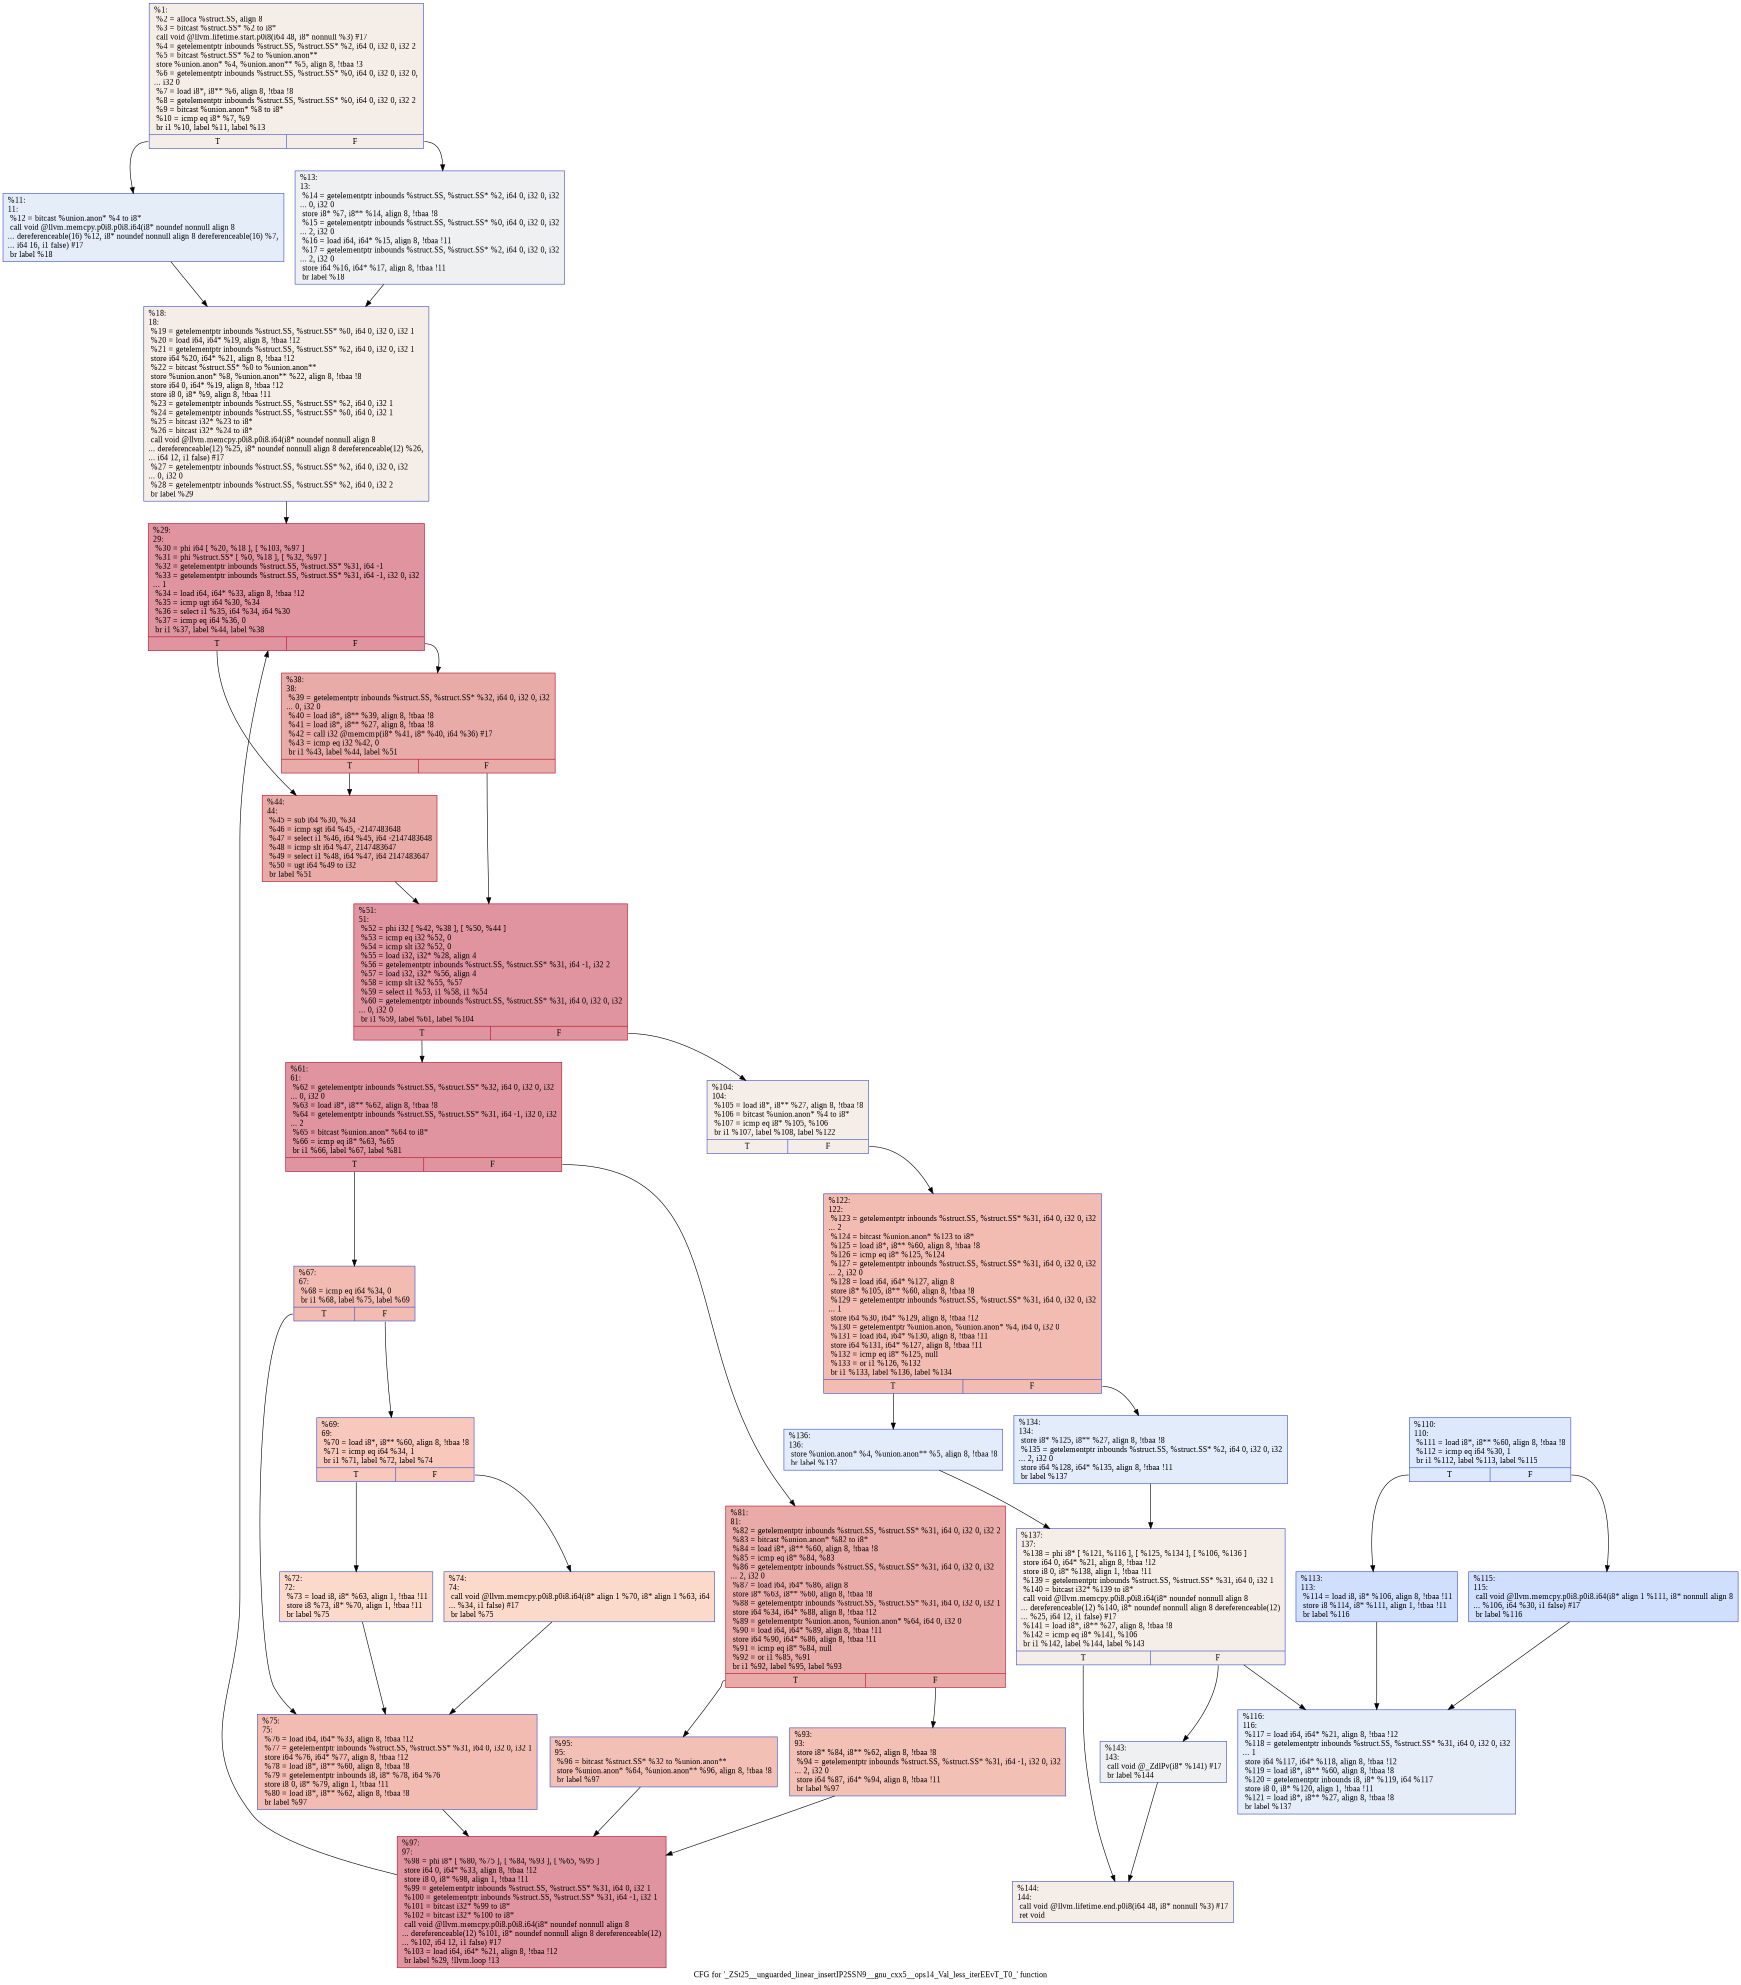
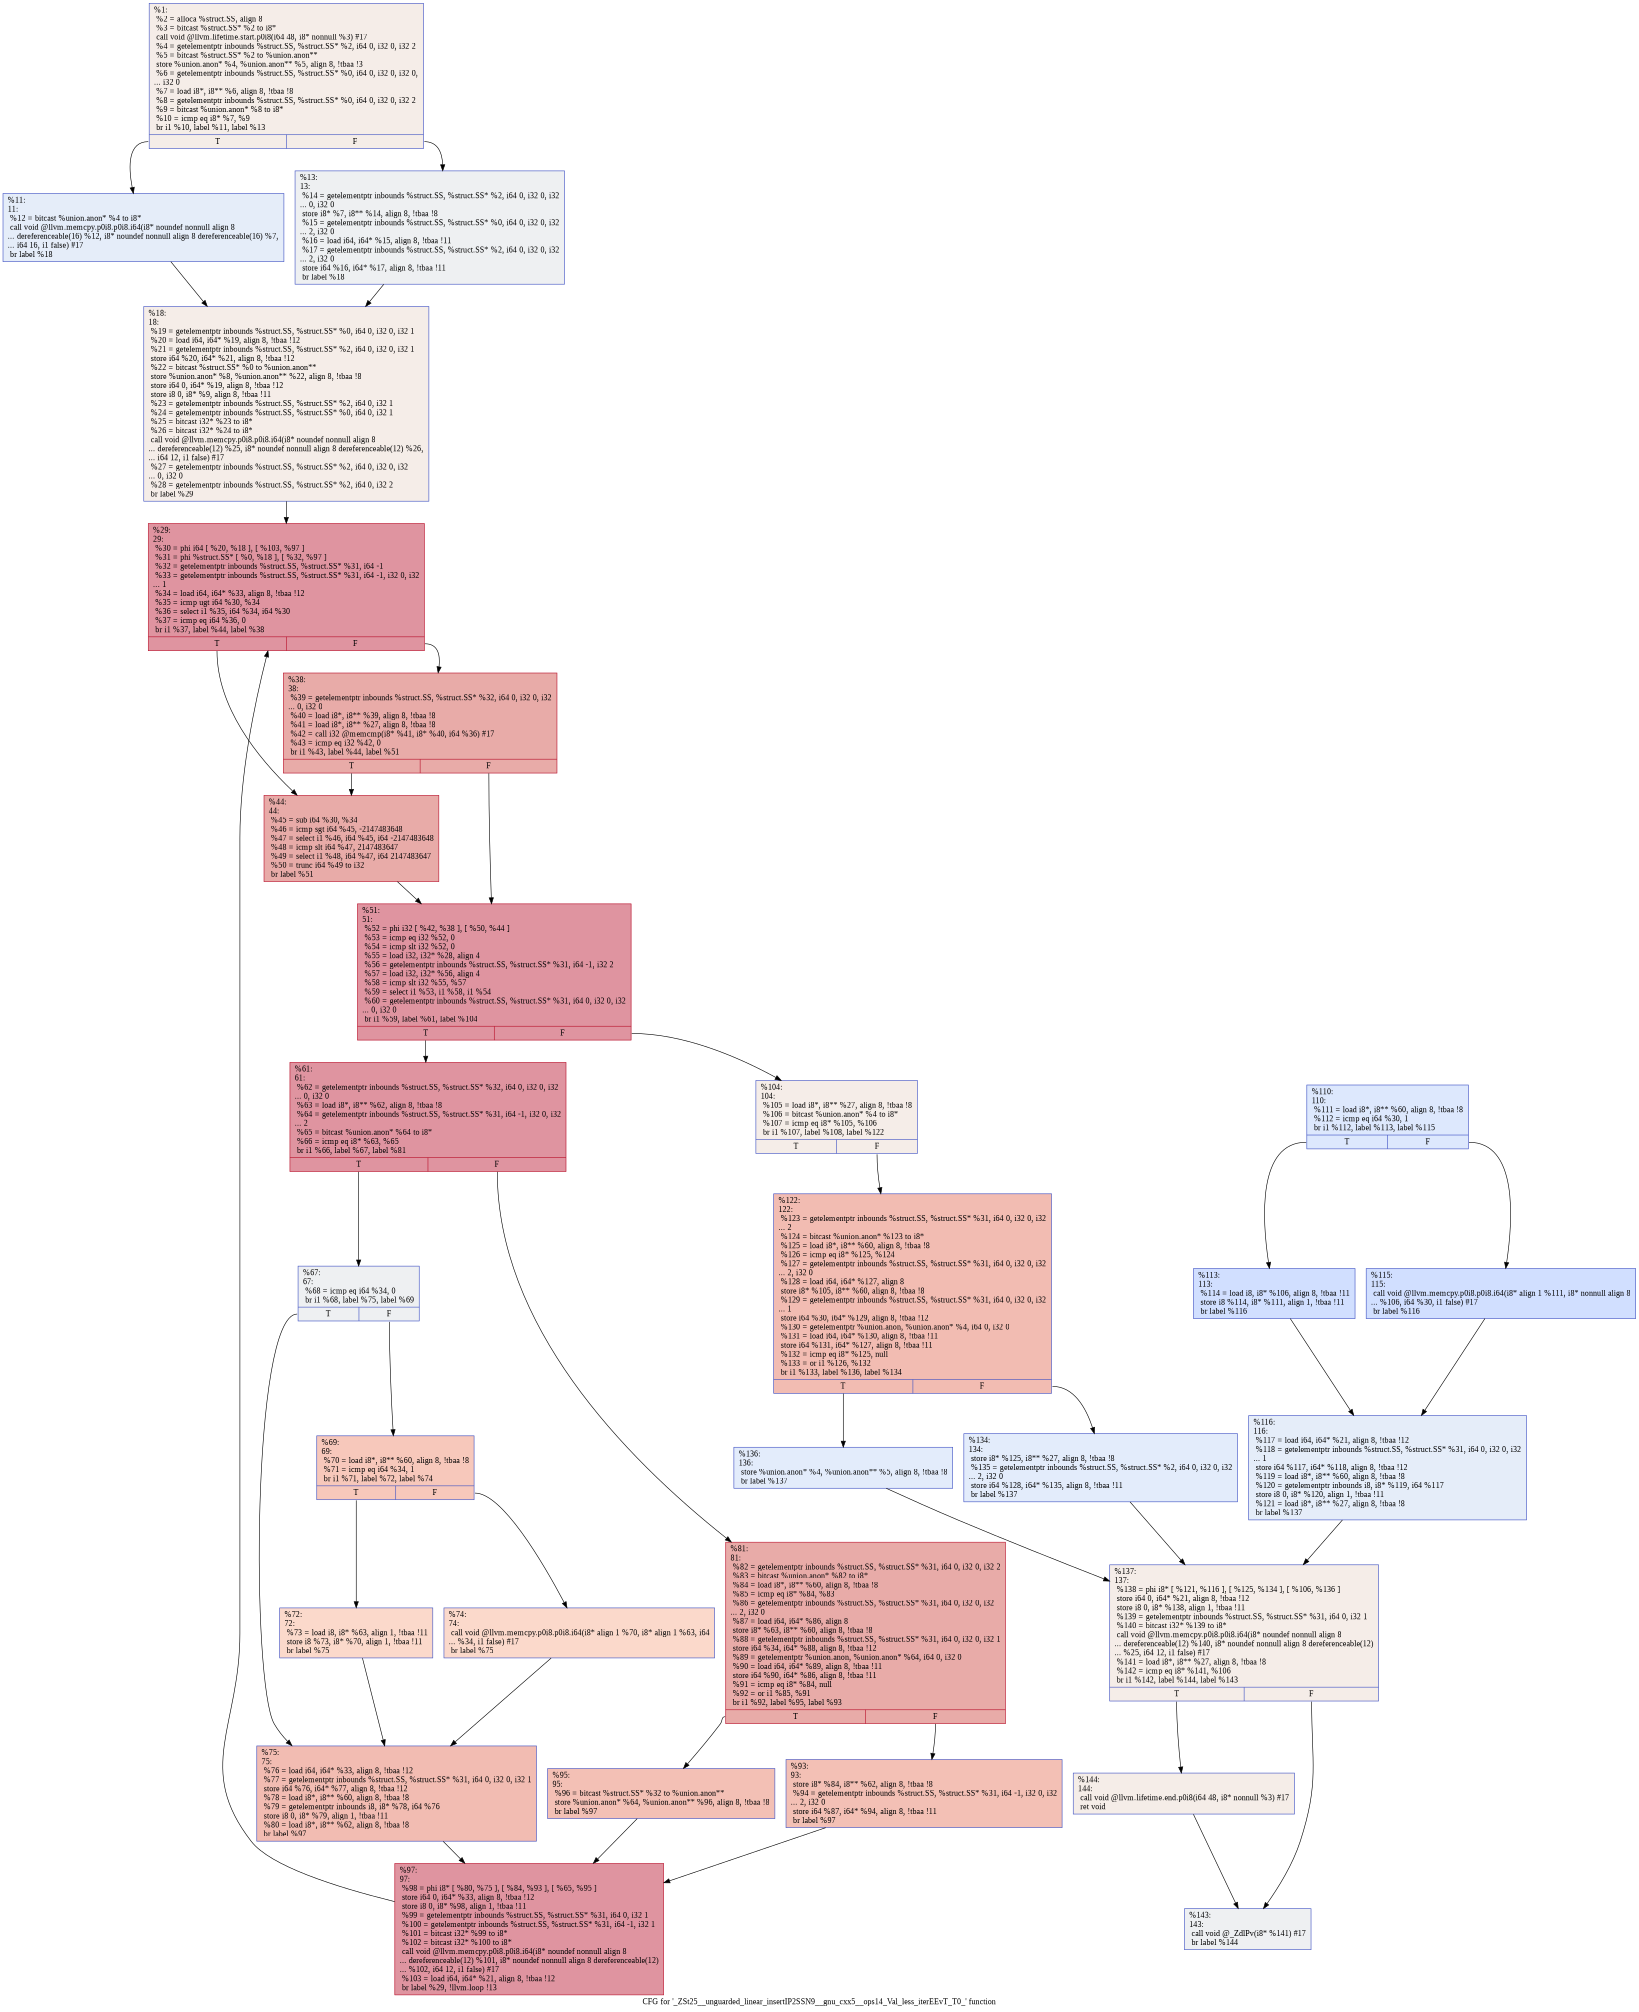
(312, 865) -> (317, 865)
(354, 1294) -> (359, 1294)
(1272, 1685) -> (1325, 1540)
(1144, 1829) -> (1215, 1859)
